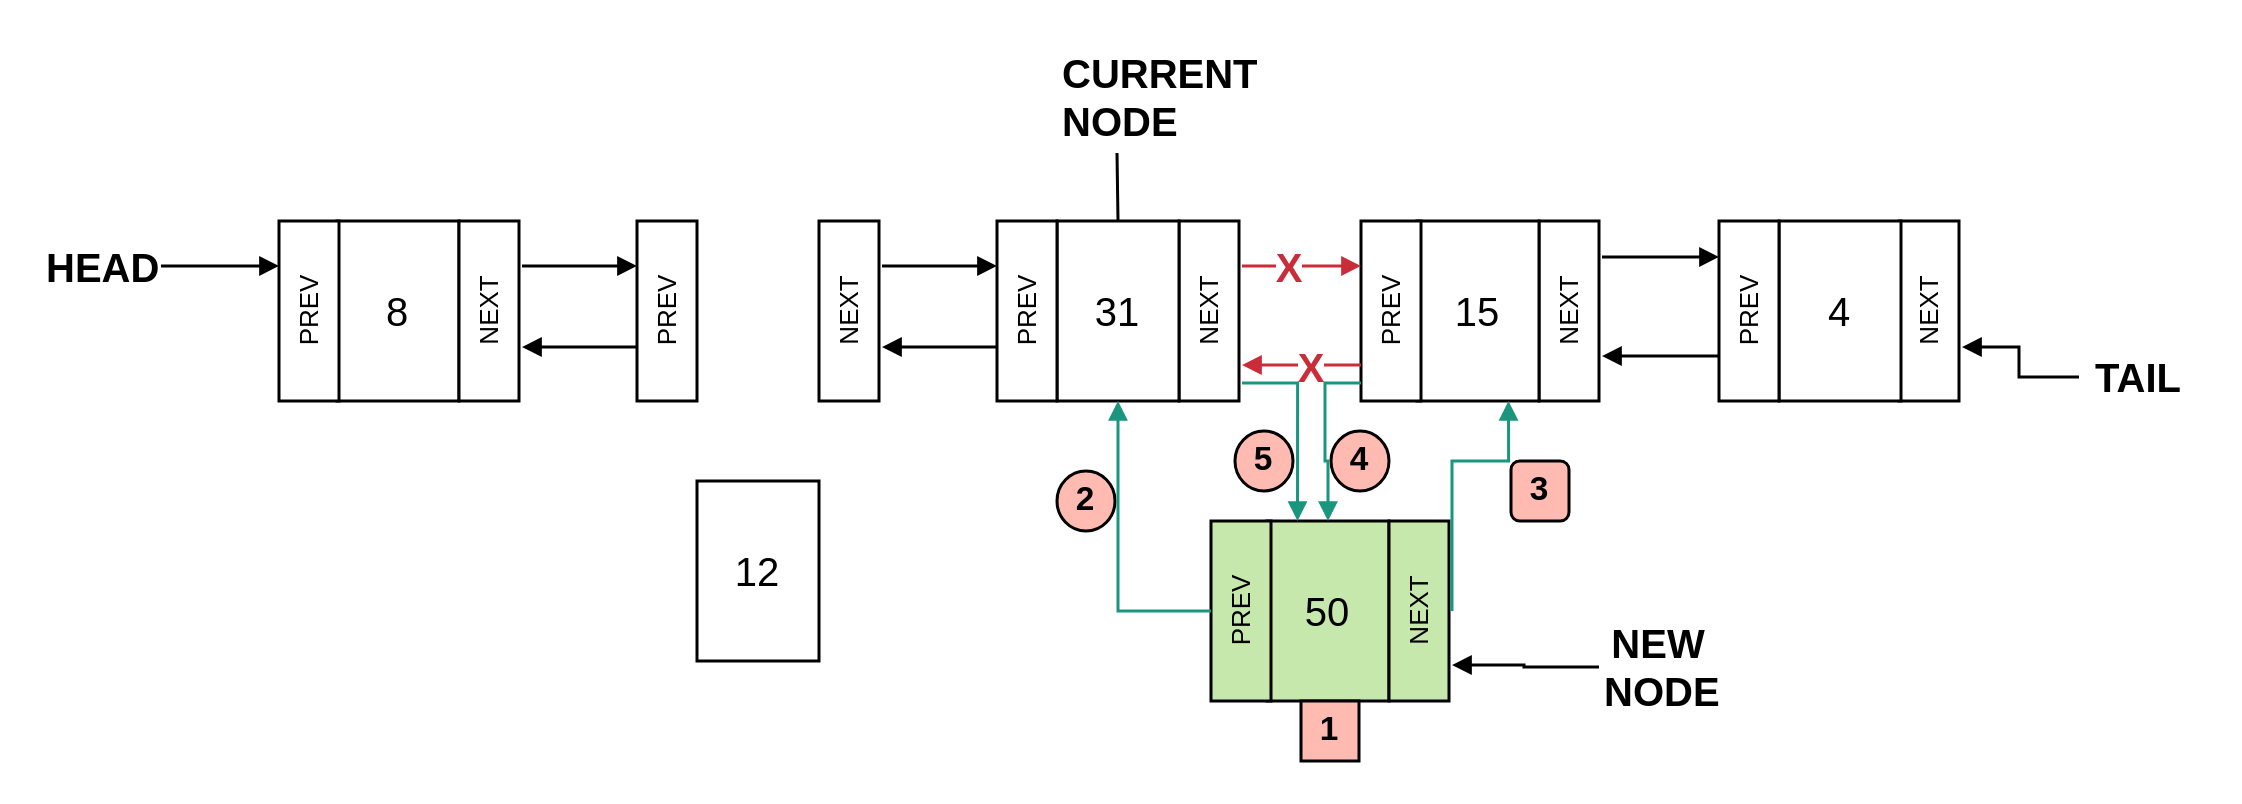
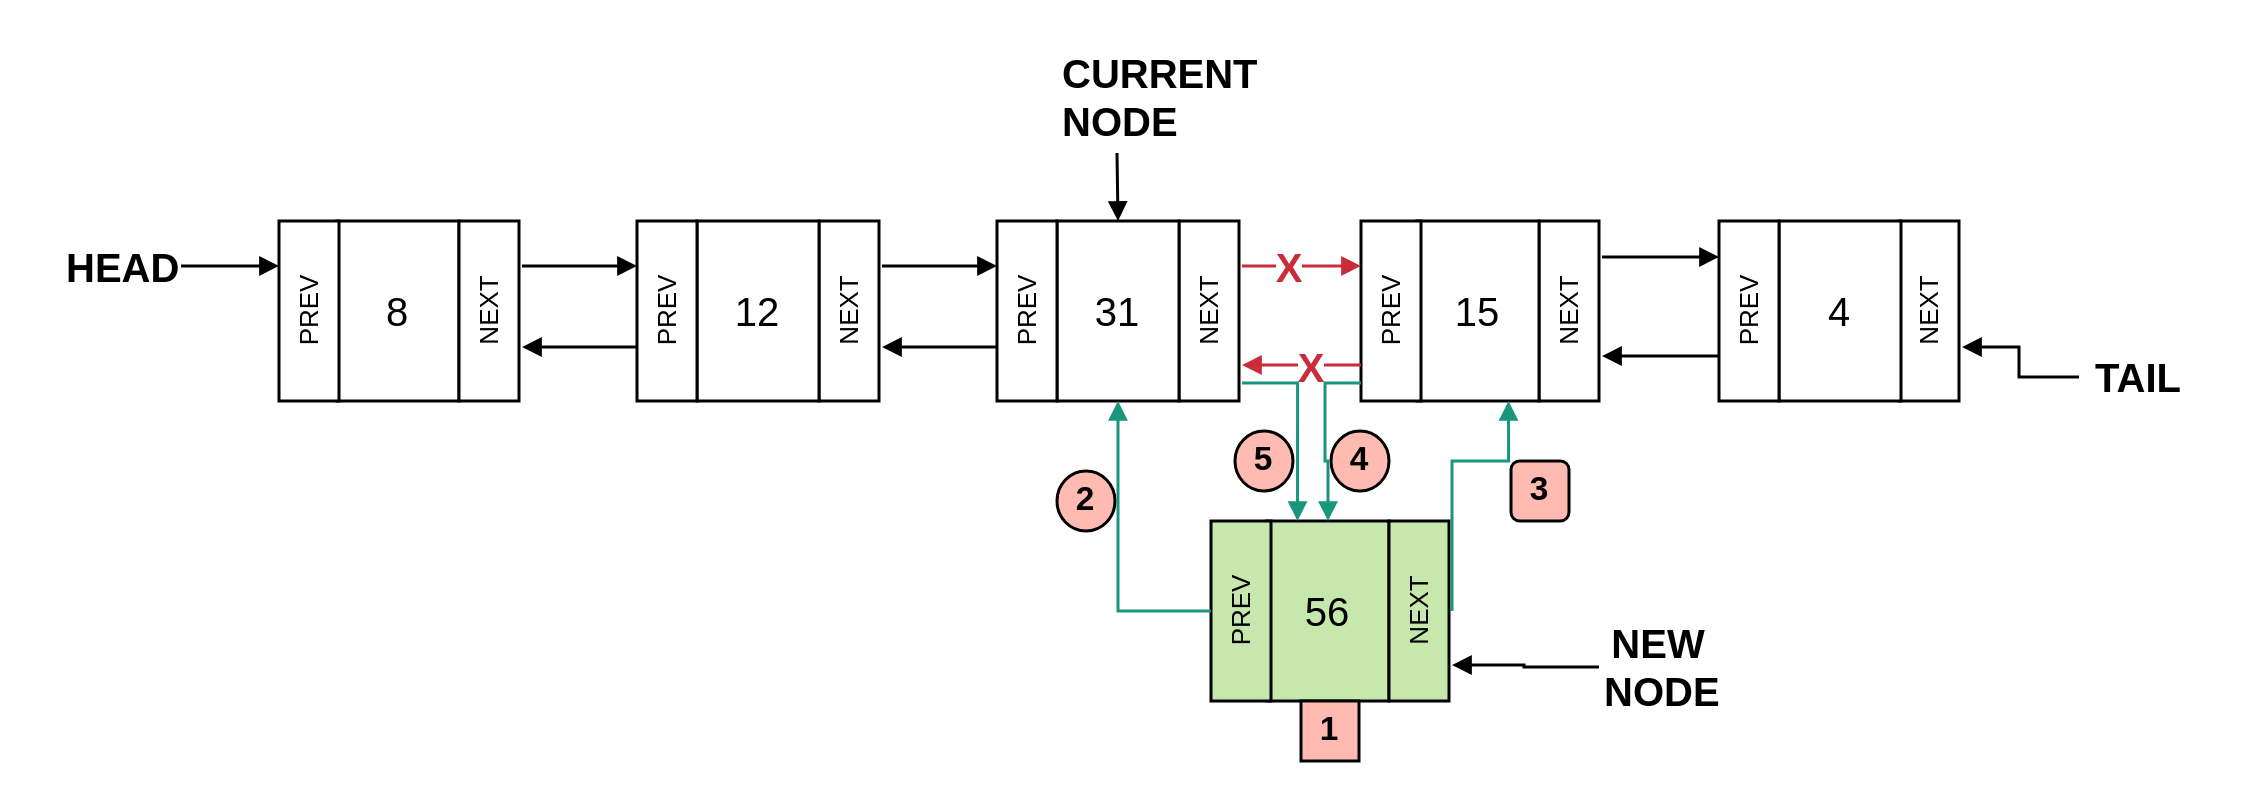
(1118, 208) -> (1118, 201)
(101, 266) -> (121, 266)
(758, 571) -> (758, 311)
(1328, 611) -> (1328, 611)
